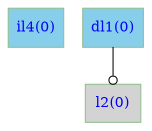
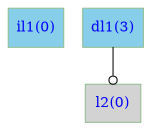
(36, 28) -> (36, 28)
(113, 28) -> (113, 28)
